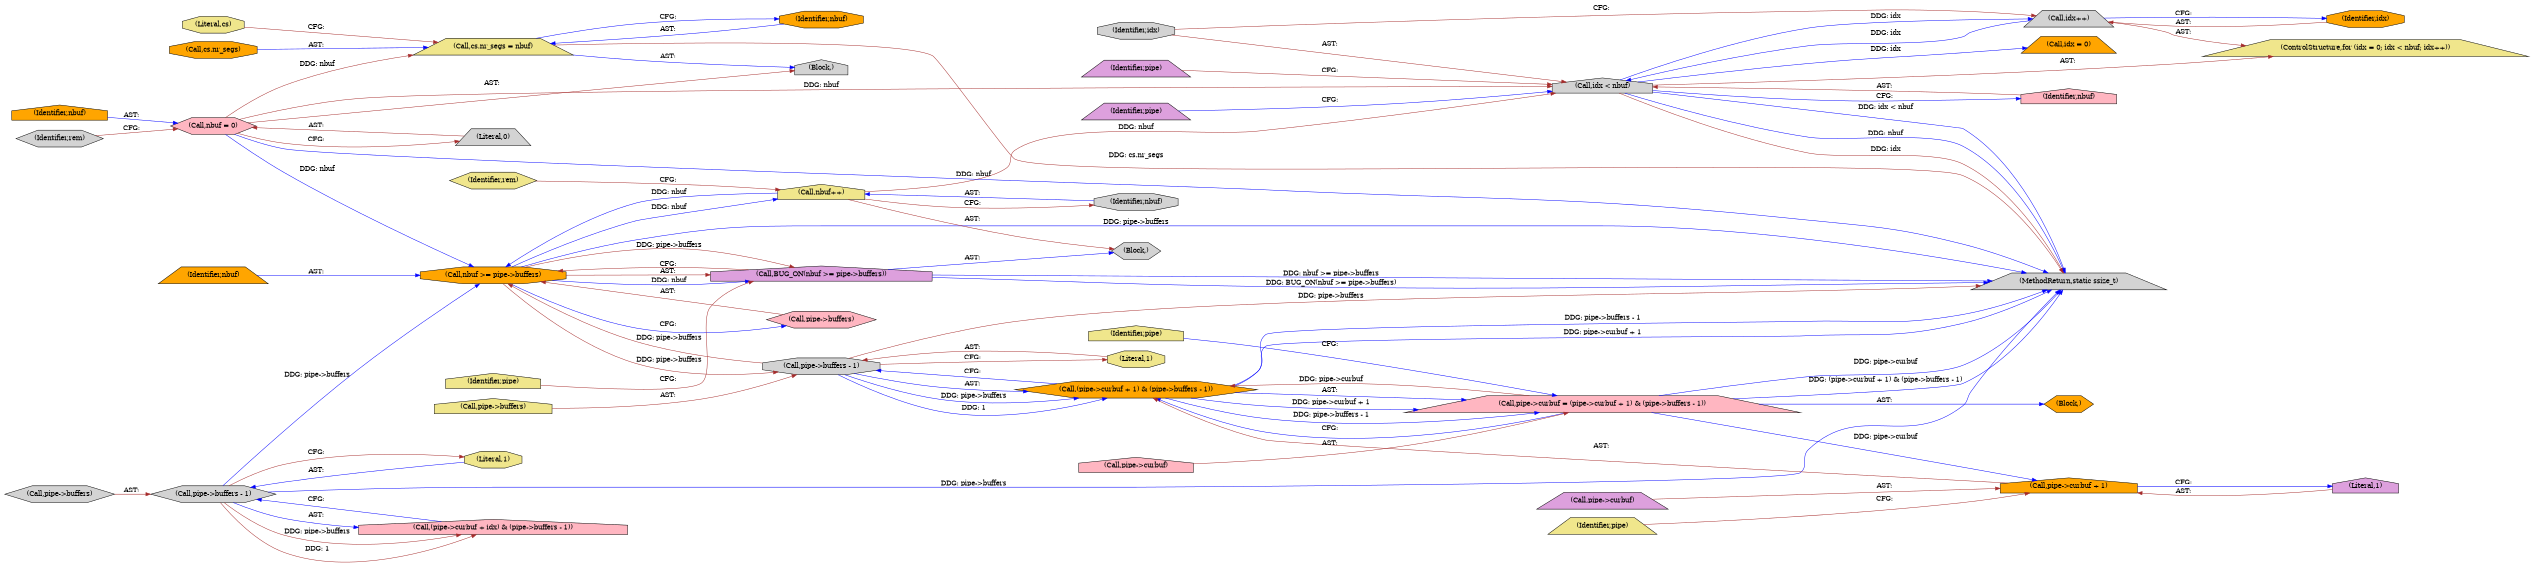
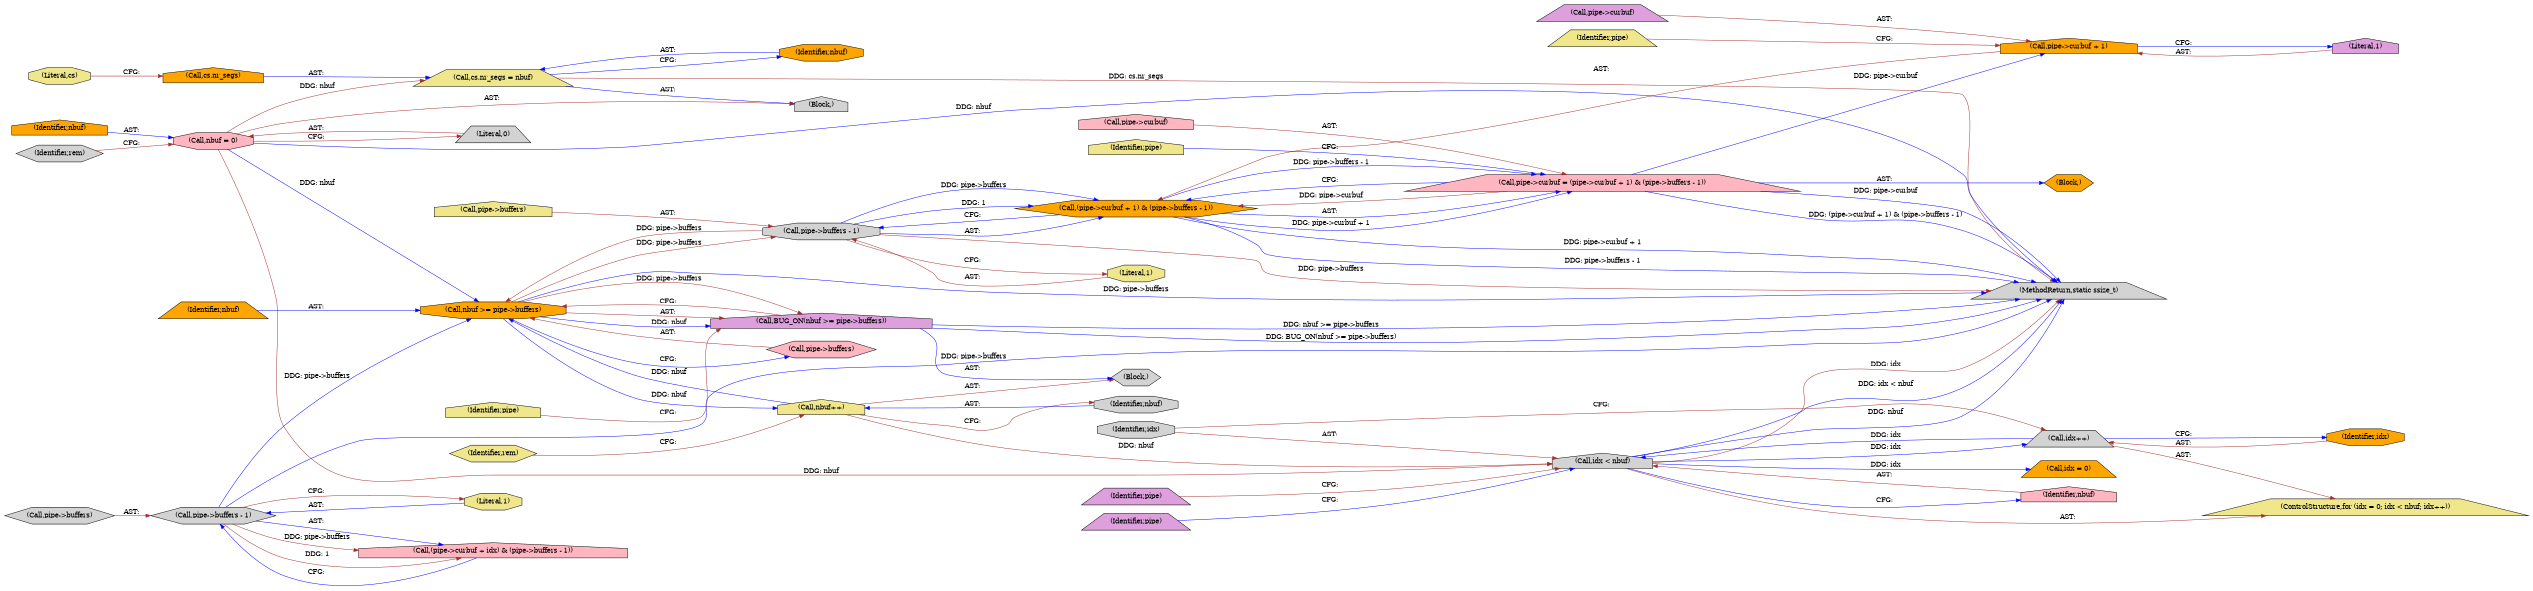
(339, 35) -> (124, 76)
(213, 50) -> (213, 76)
(213, 126) -> (213, 141)
